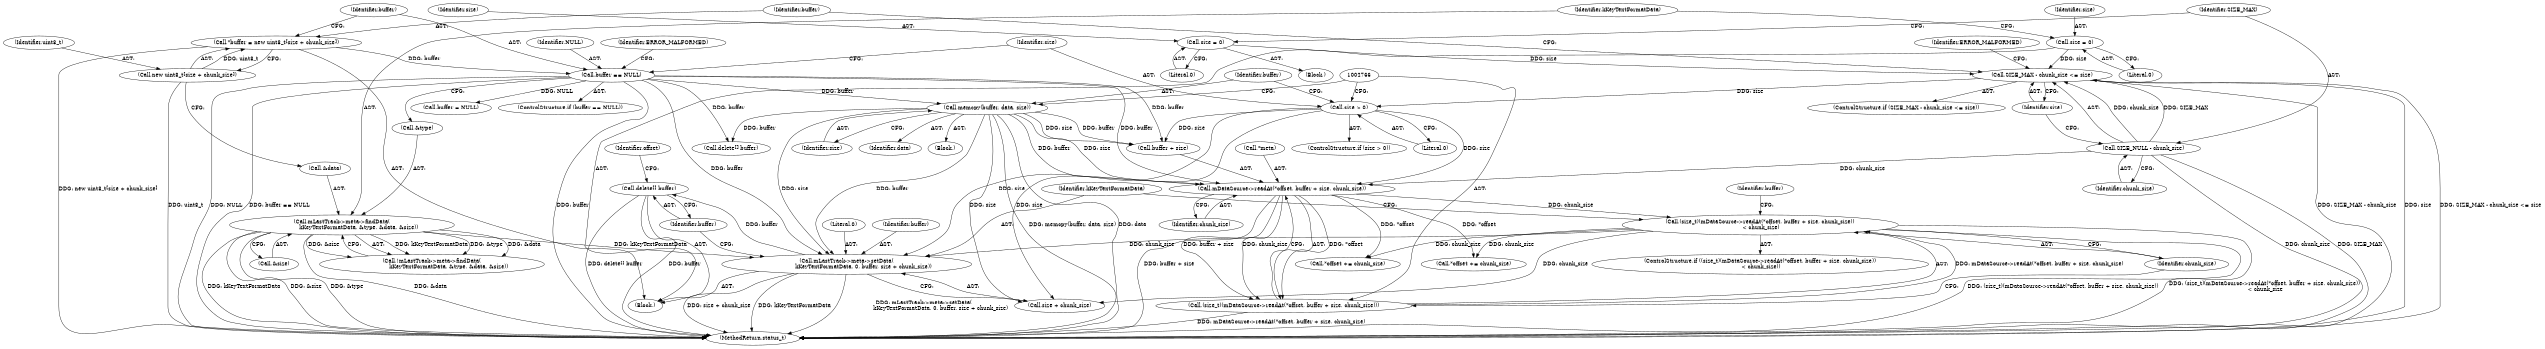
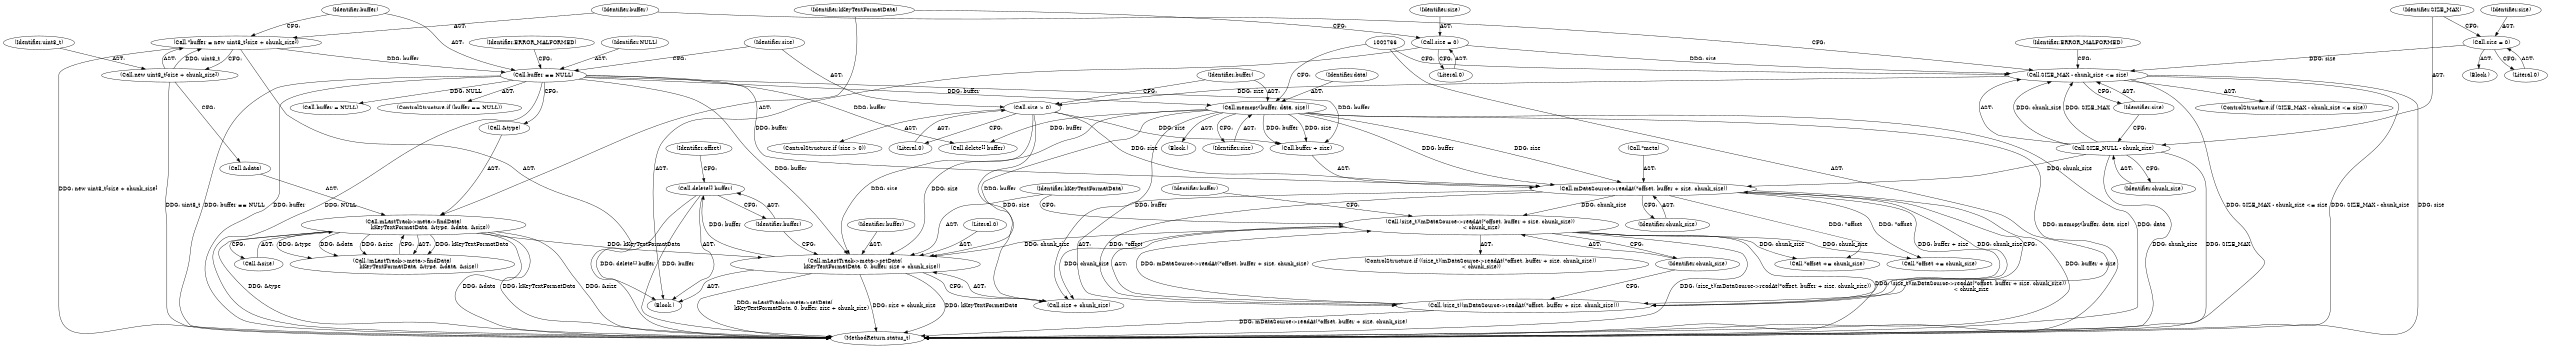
(1355, 90) -> (1698, 71)
(927, 124) -> (1309, 91)
(983, 205) -> (1151, 205)
